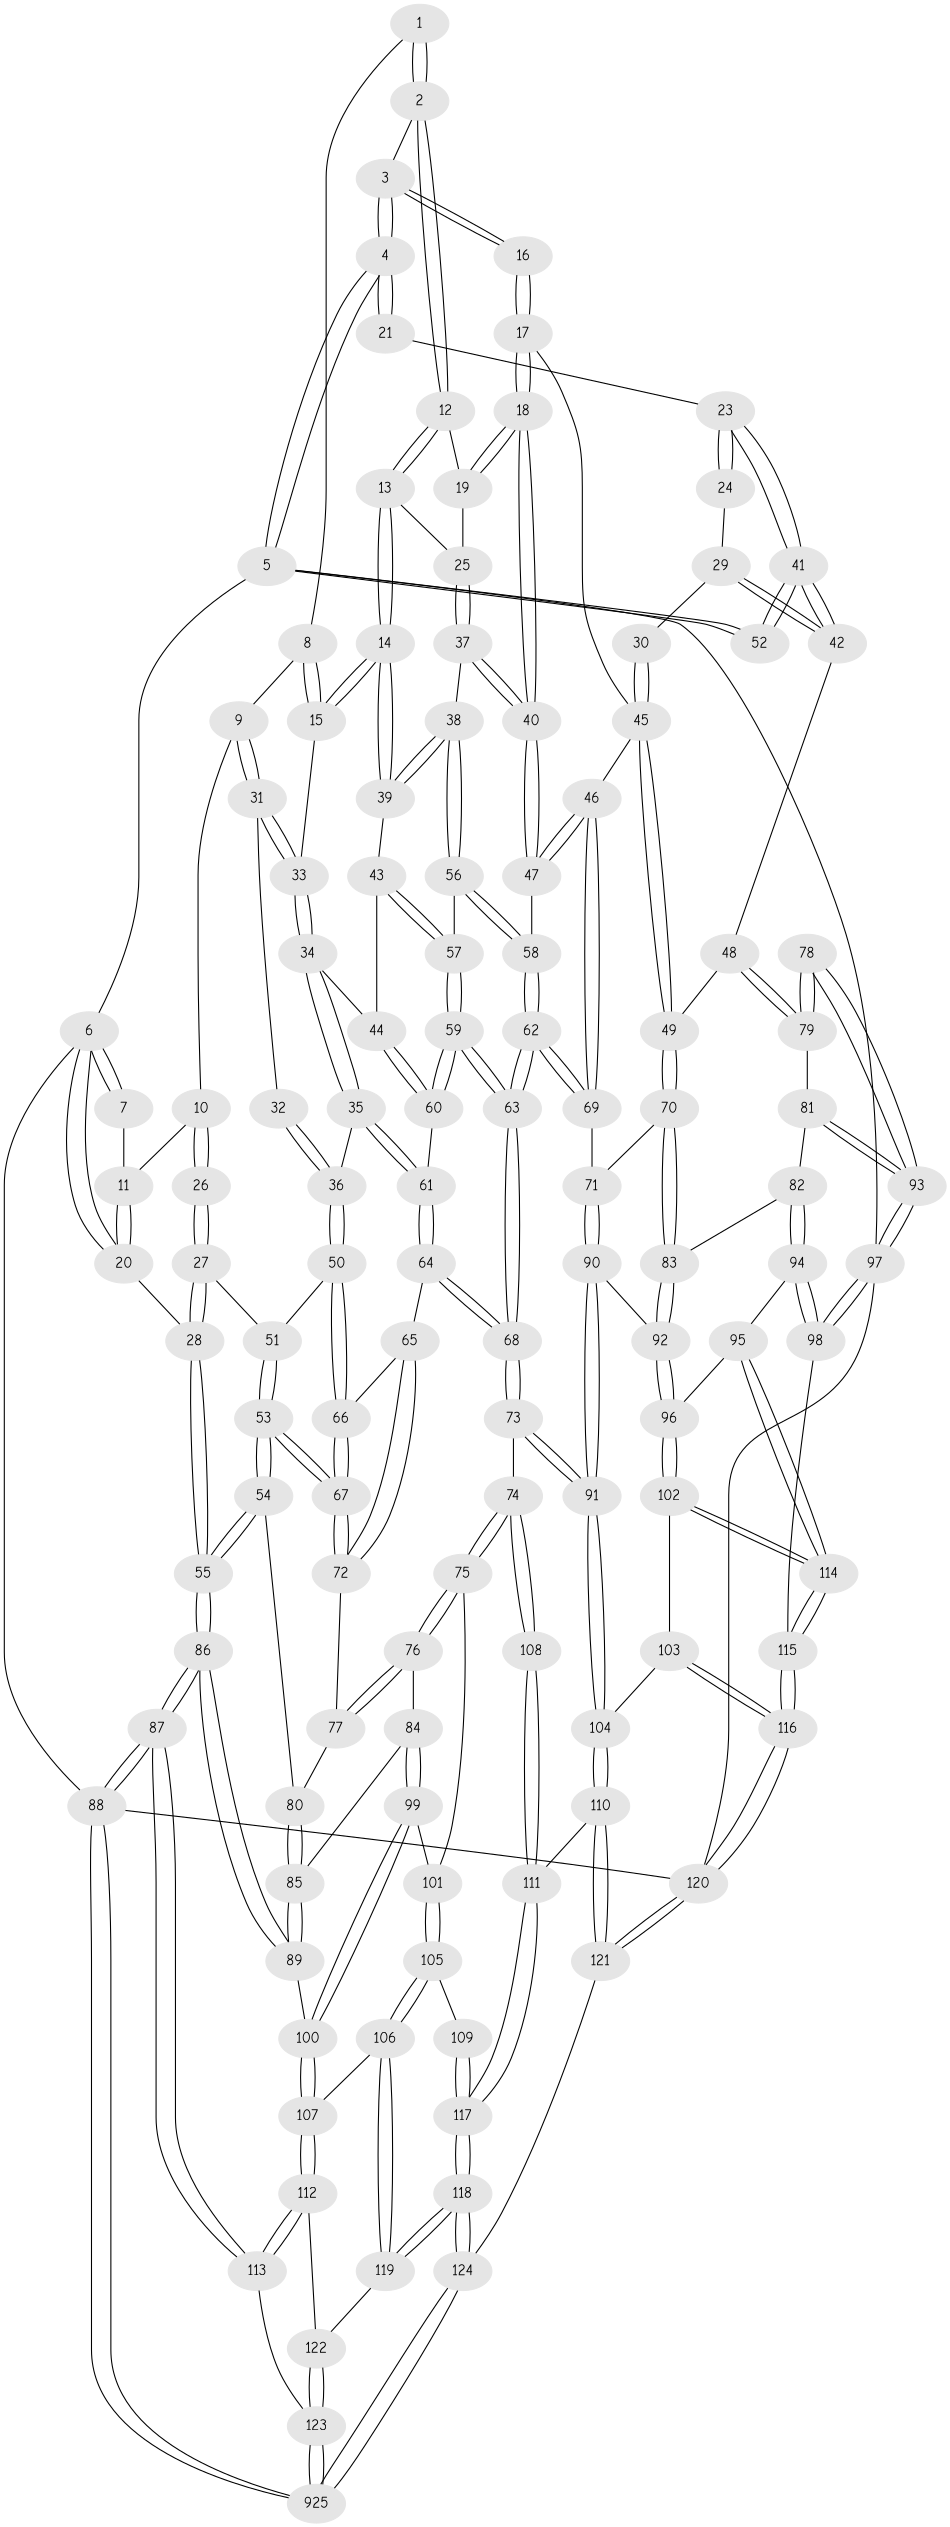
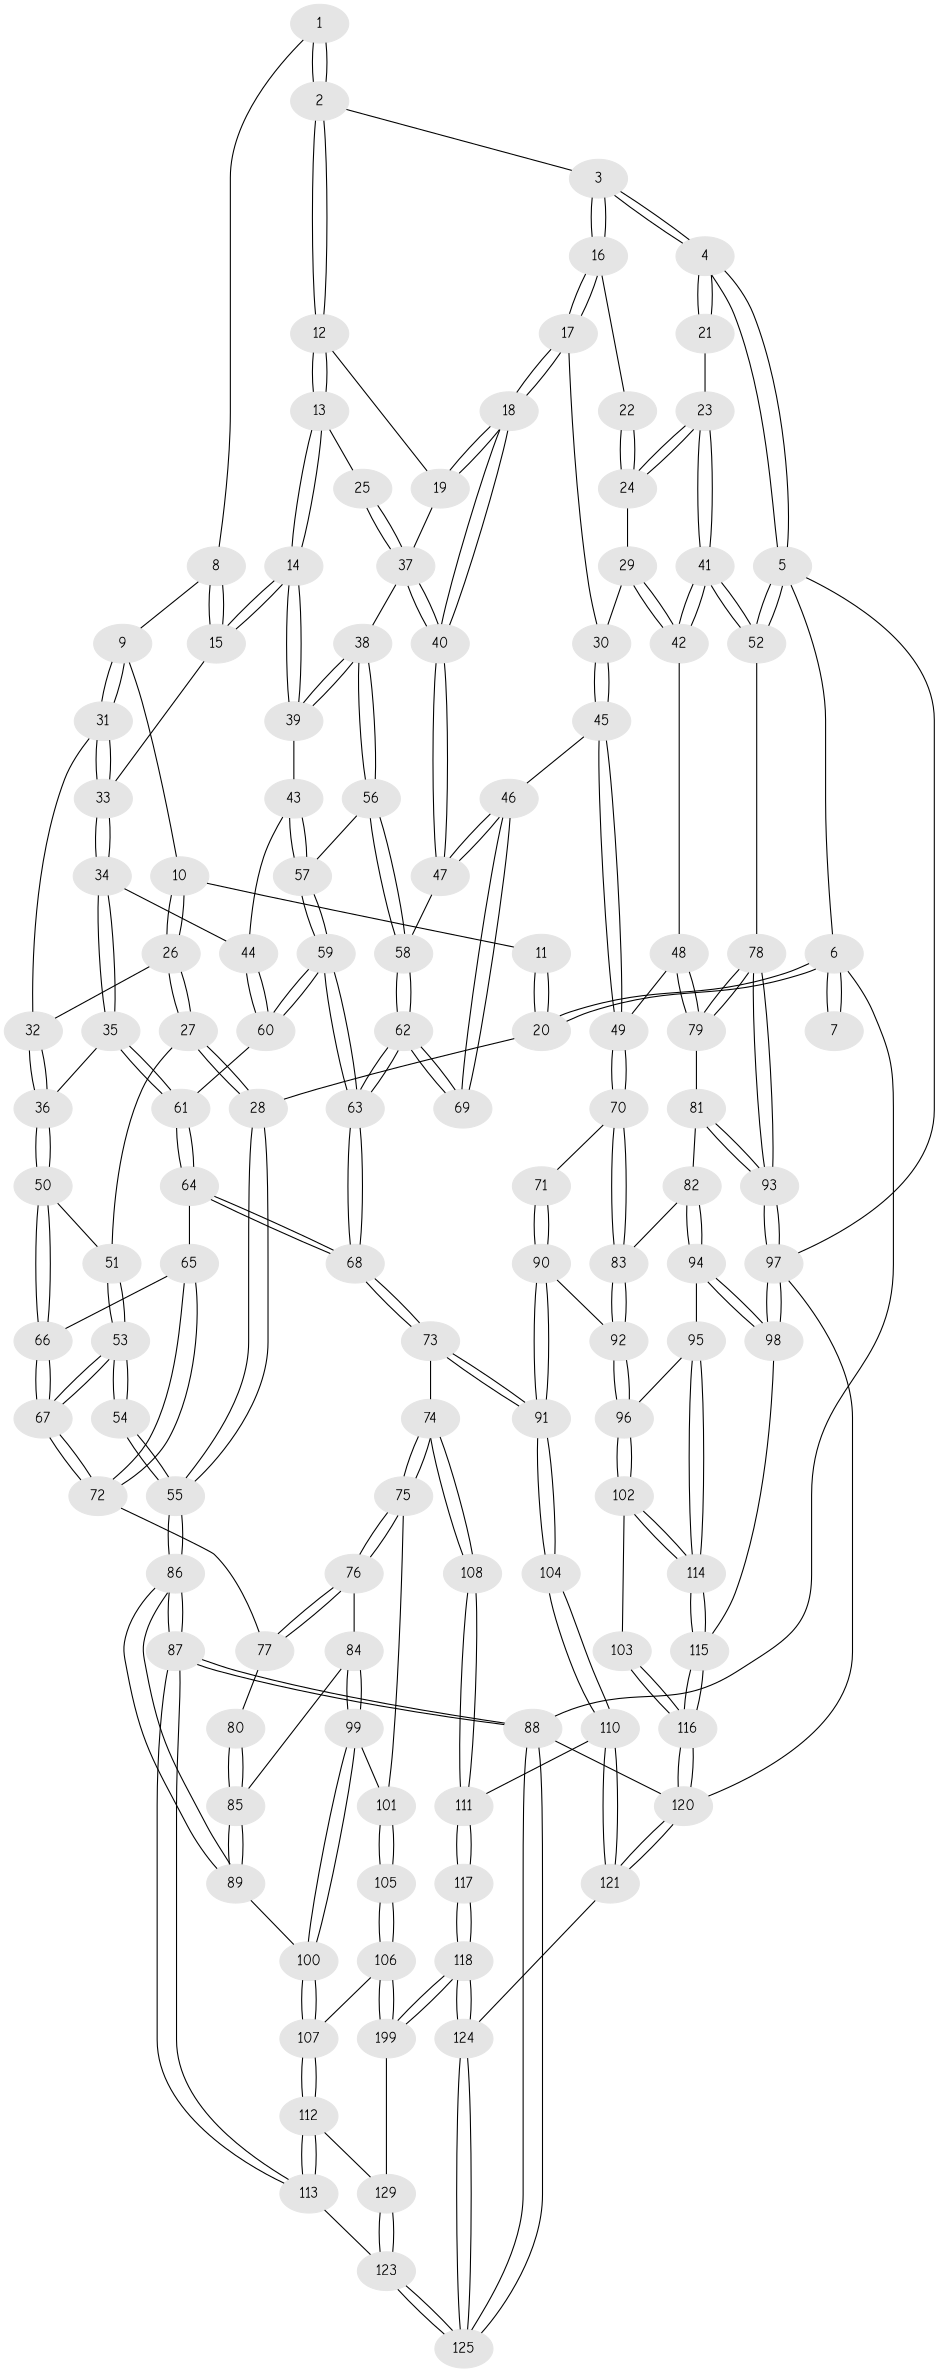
none -> (628, 411)
(582, 527) -> (578, 489)
(463, 528) -> (423, 527)
none -> (757, 799)
none -> (95, 996)
(124, 1148) -> none
(592, 1148) -> none
(279, 1651) -> none
(635, 1690) -> none
(463, 2039) -> none
(385, 2271) -> (386, 2039)
(316, 2349) -> (386, 2194)
(316, 2504) -> (464, 2349)
